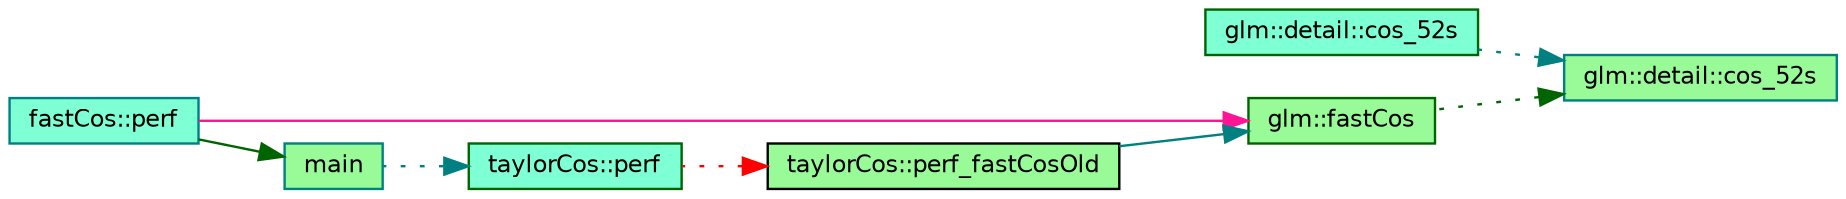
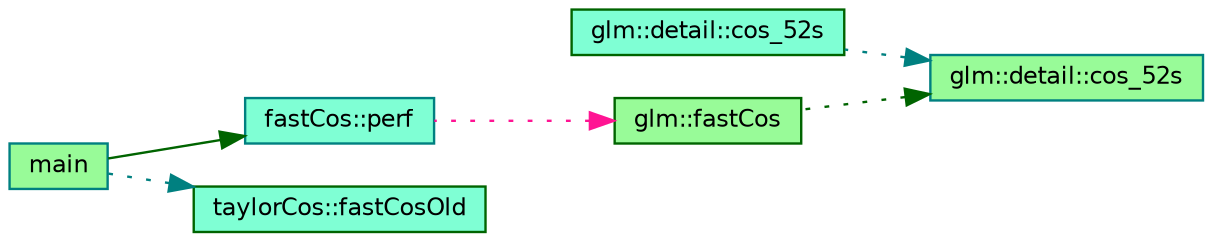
(711, 121) -> (512, 121)
(229, 146) -> (164, 149)
(575, 166) -> (340, 209)
(944, 166) -> none
